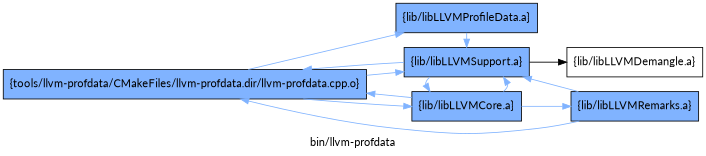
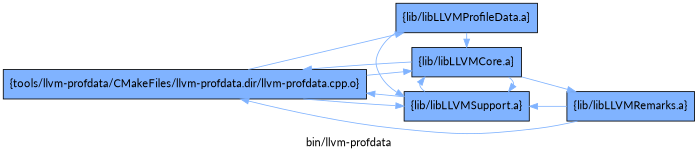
none -> (467, 36)
(635, 62) -> none
